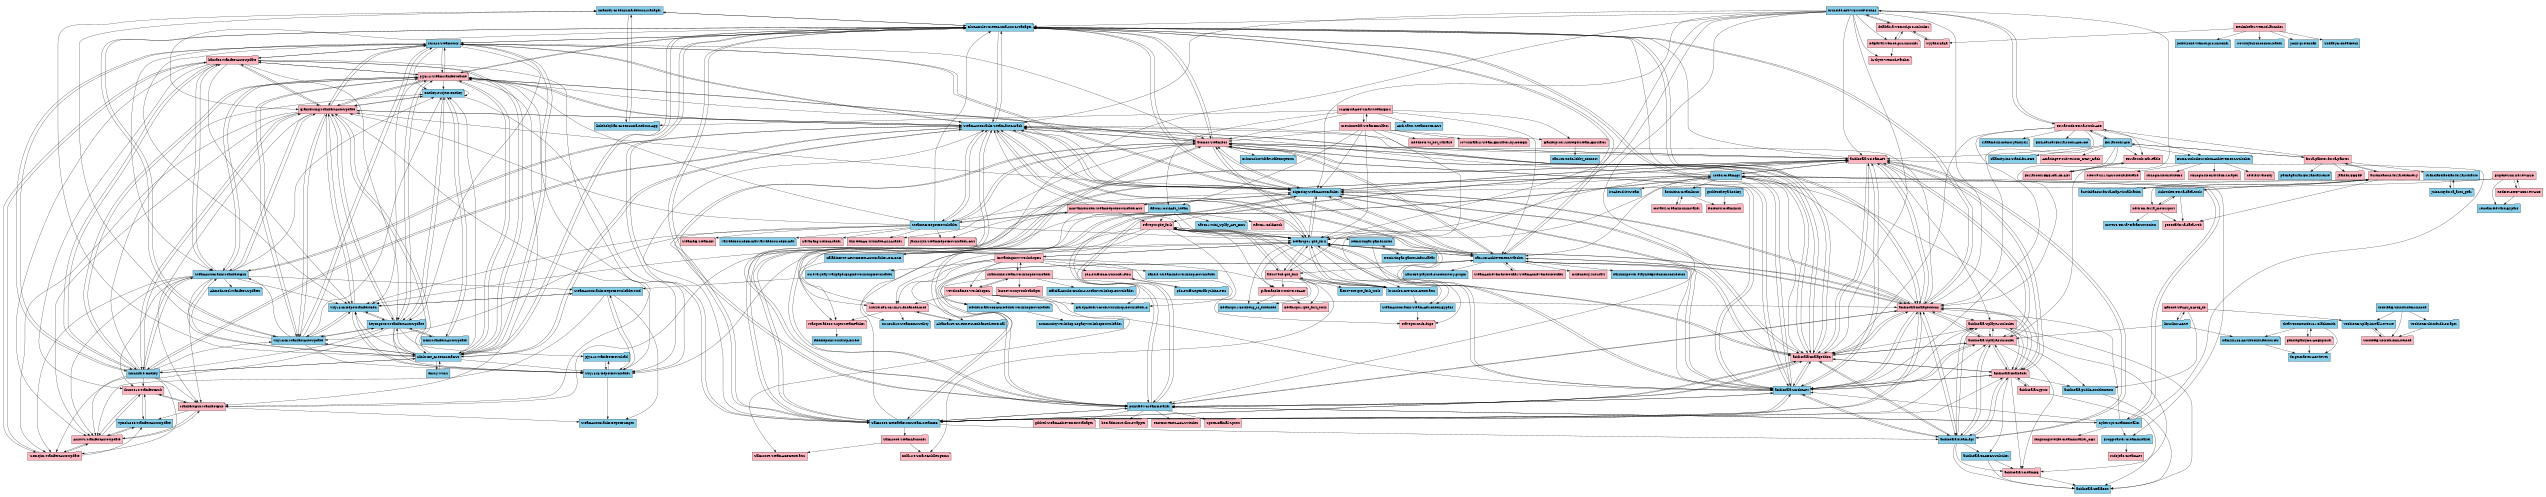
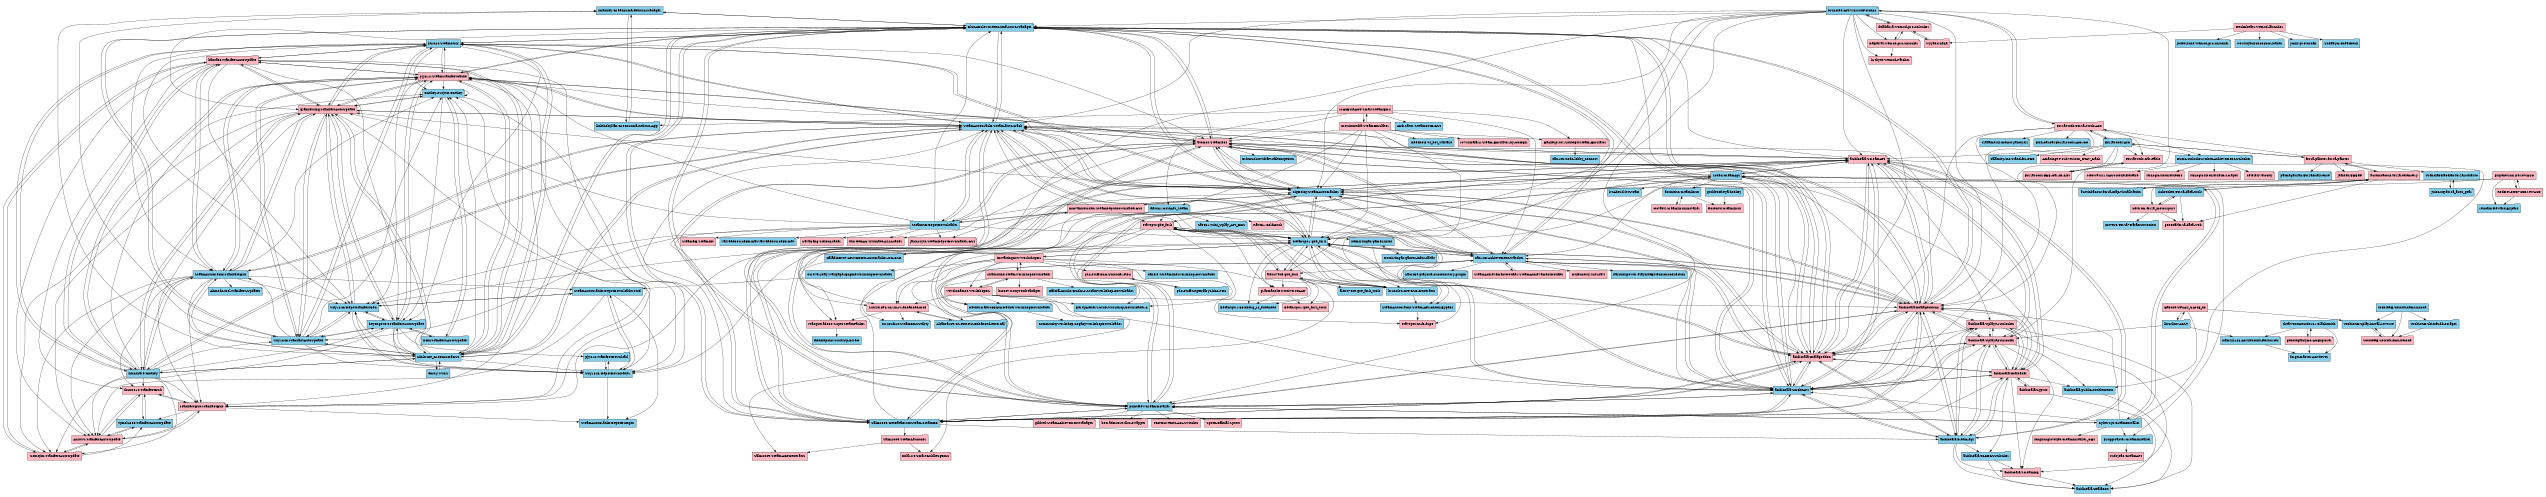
(1431, 143) -> (1431, 143)
(436, 213) -> (580, 340)
